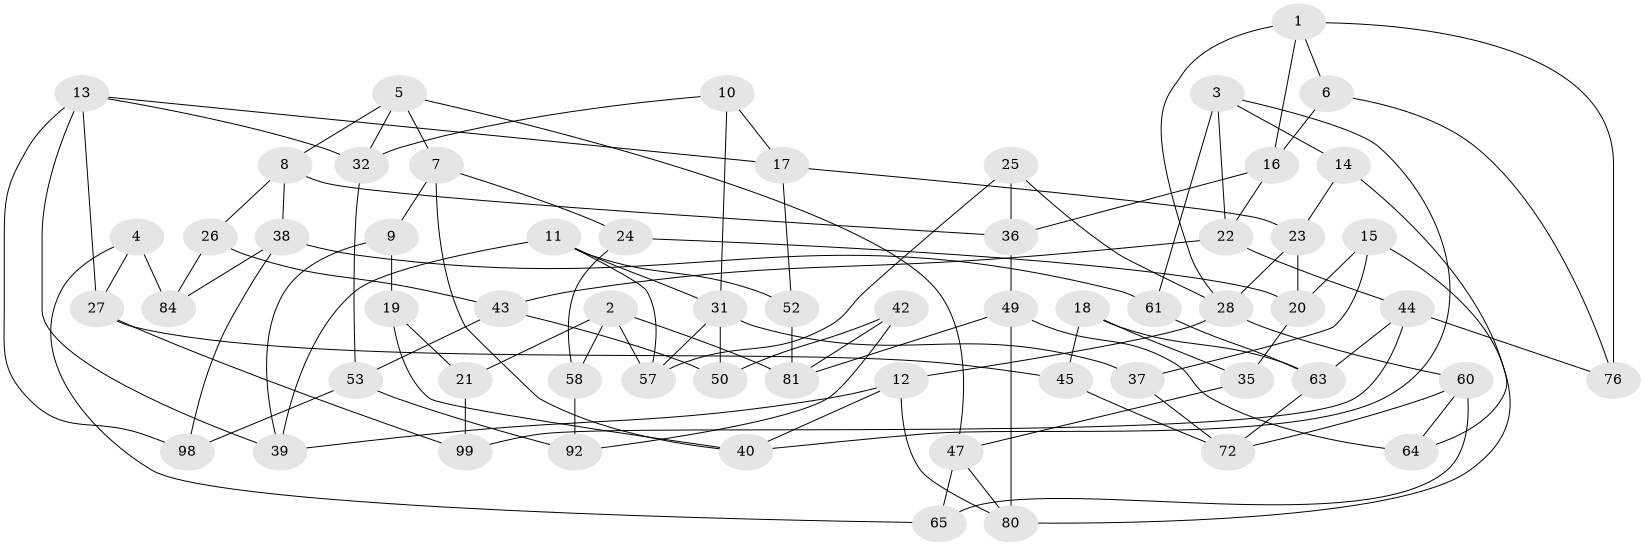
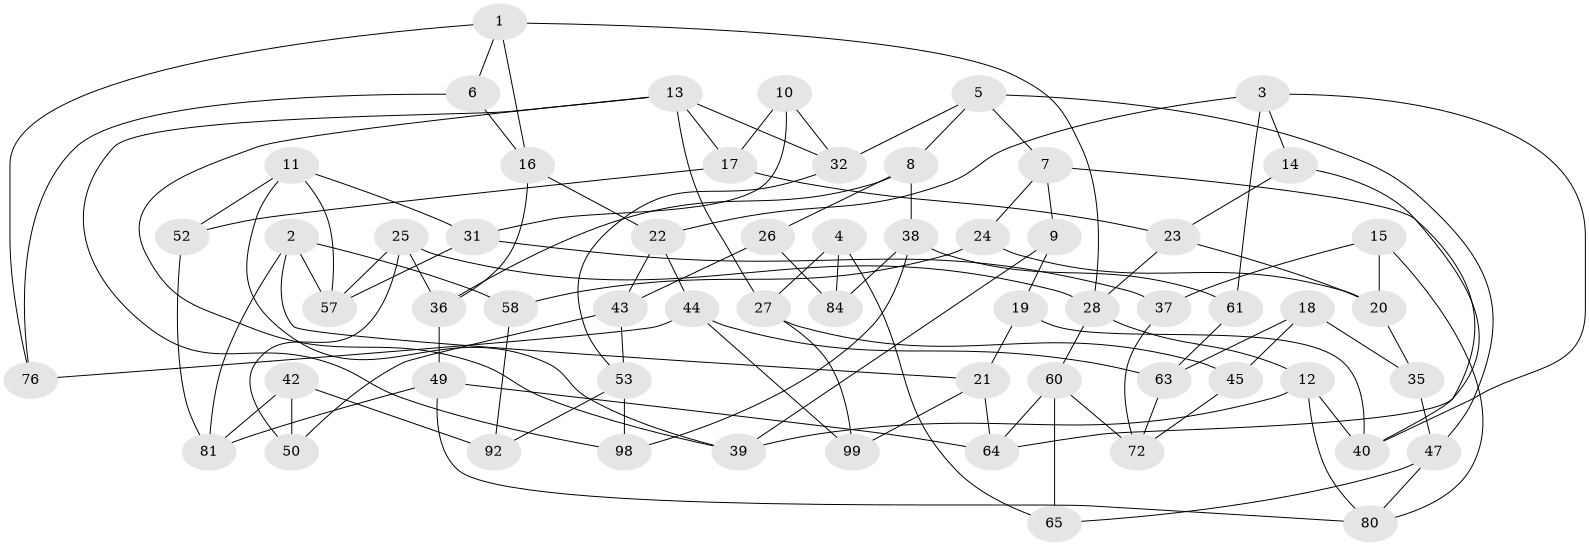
(720, 341) -> (280, 345)
none -> (987, 416)
